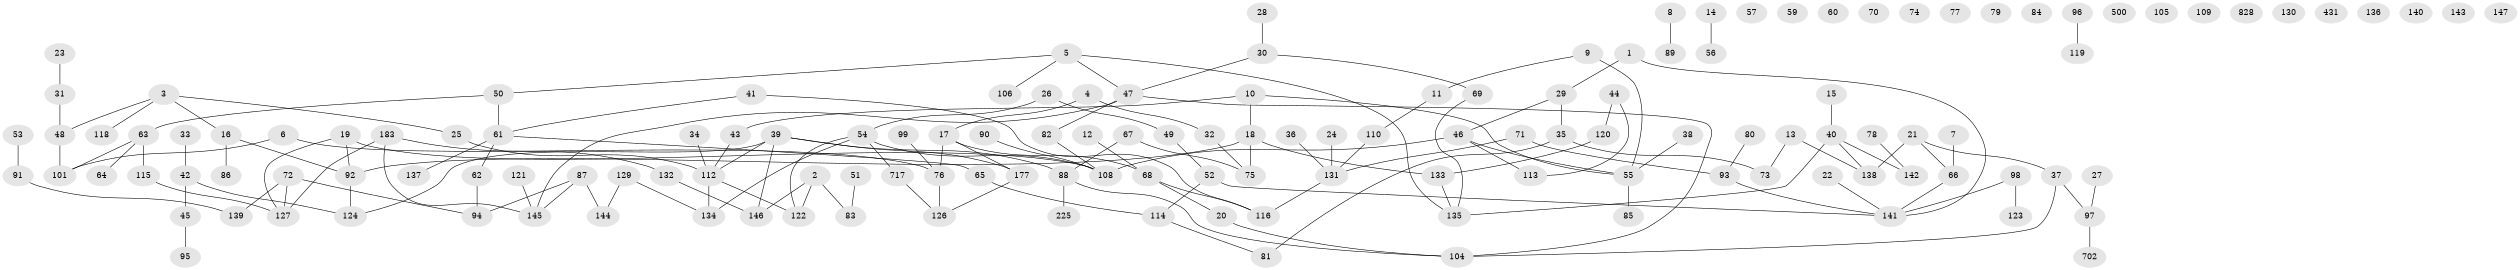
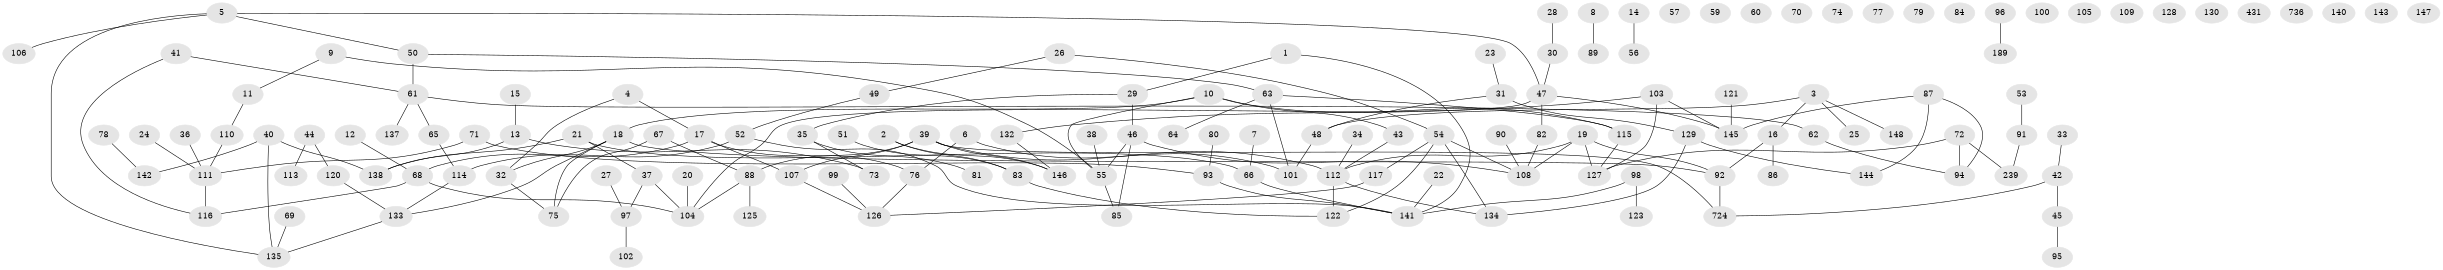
(2119, 13) -> (2042, 13)
(2246, 13) -> (2169, 13)
(2374, 13) -> (2296, 13)
(2077, 54) -> (2000, 54)
(1373, 66) -> none
none -> (1418, 110)
(1832, 115) -> (515, 115)
none -> (1593, 118)
(102, 135) -> (1896, 135)
(387, 135) -> (1657, 94)
(583, 155) -> (1418, 156)
(923, 157) -> (854, 196)
(1498, 157) -> (1125, 176)
none -> (548, 159)
(898, 176) -> (1376, 176)
(1022, 176) -> (792, 176)
(1332, 176) -> (206, 176)
(1181, 194) -> (551, 200)
(807, 196) -> (1172, 209)
(236, 217) -> (2011, 176)
(350, 217) -> (1720, 217)
(1064, 217) -> (750, 217)
(1212, 238) -> (428, 196)
(2090, 257) -> (626, 257)
